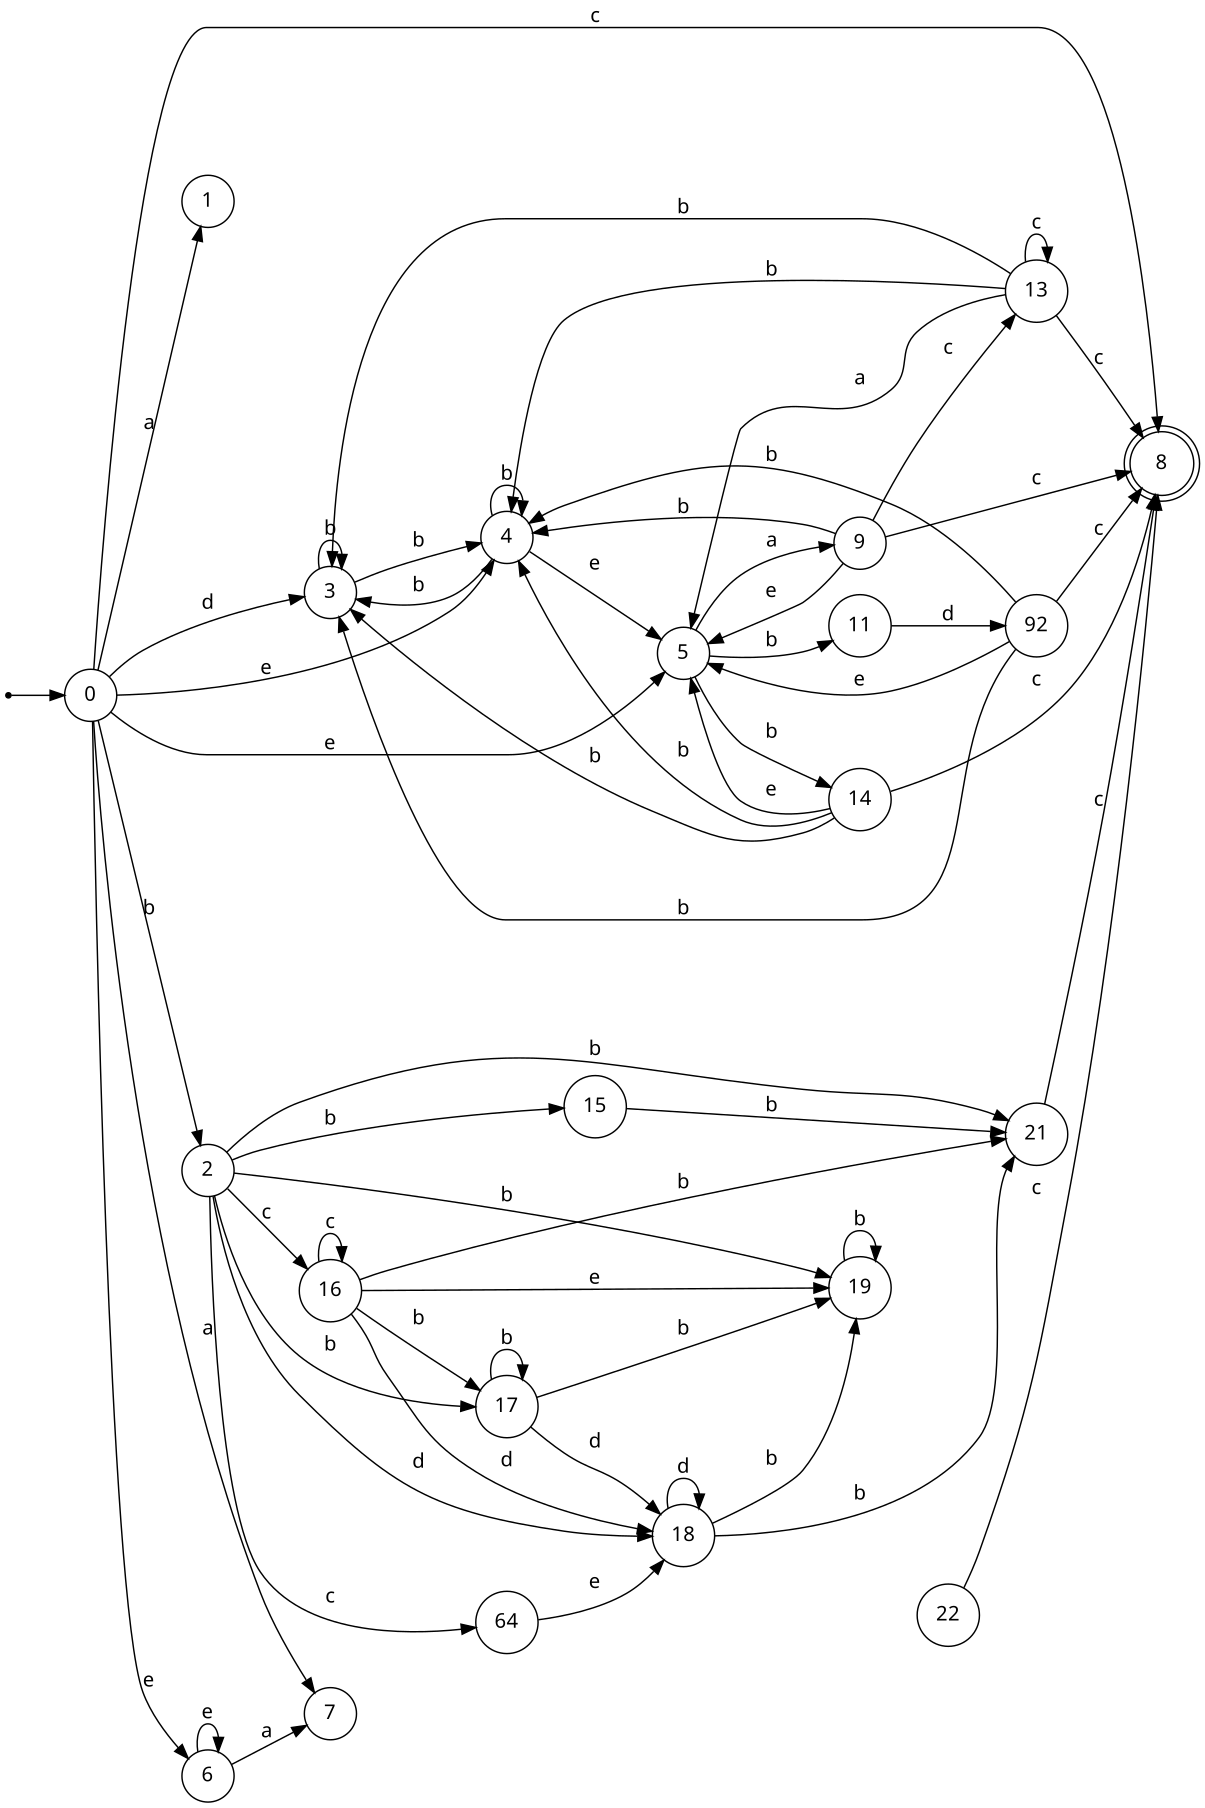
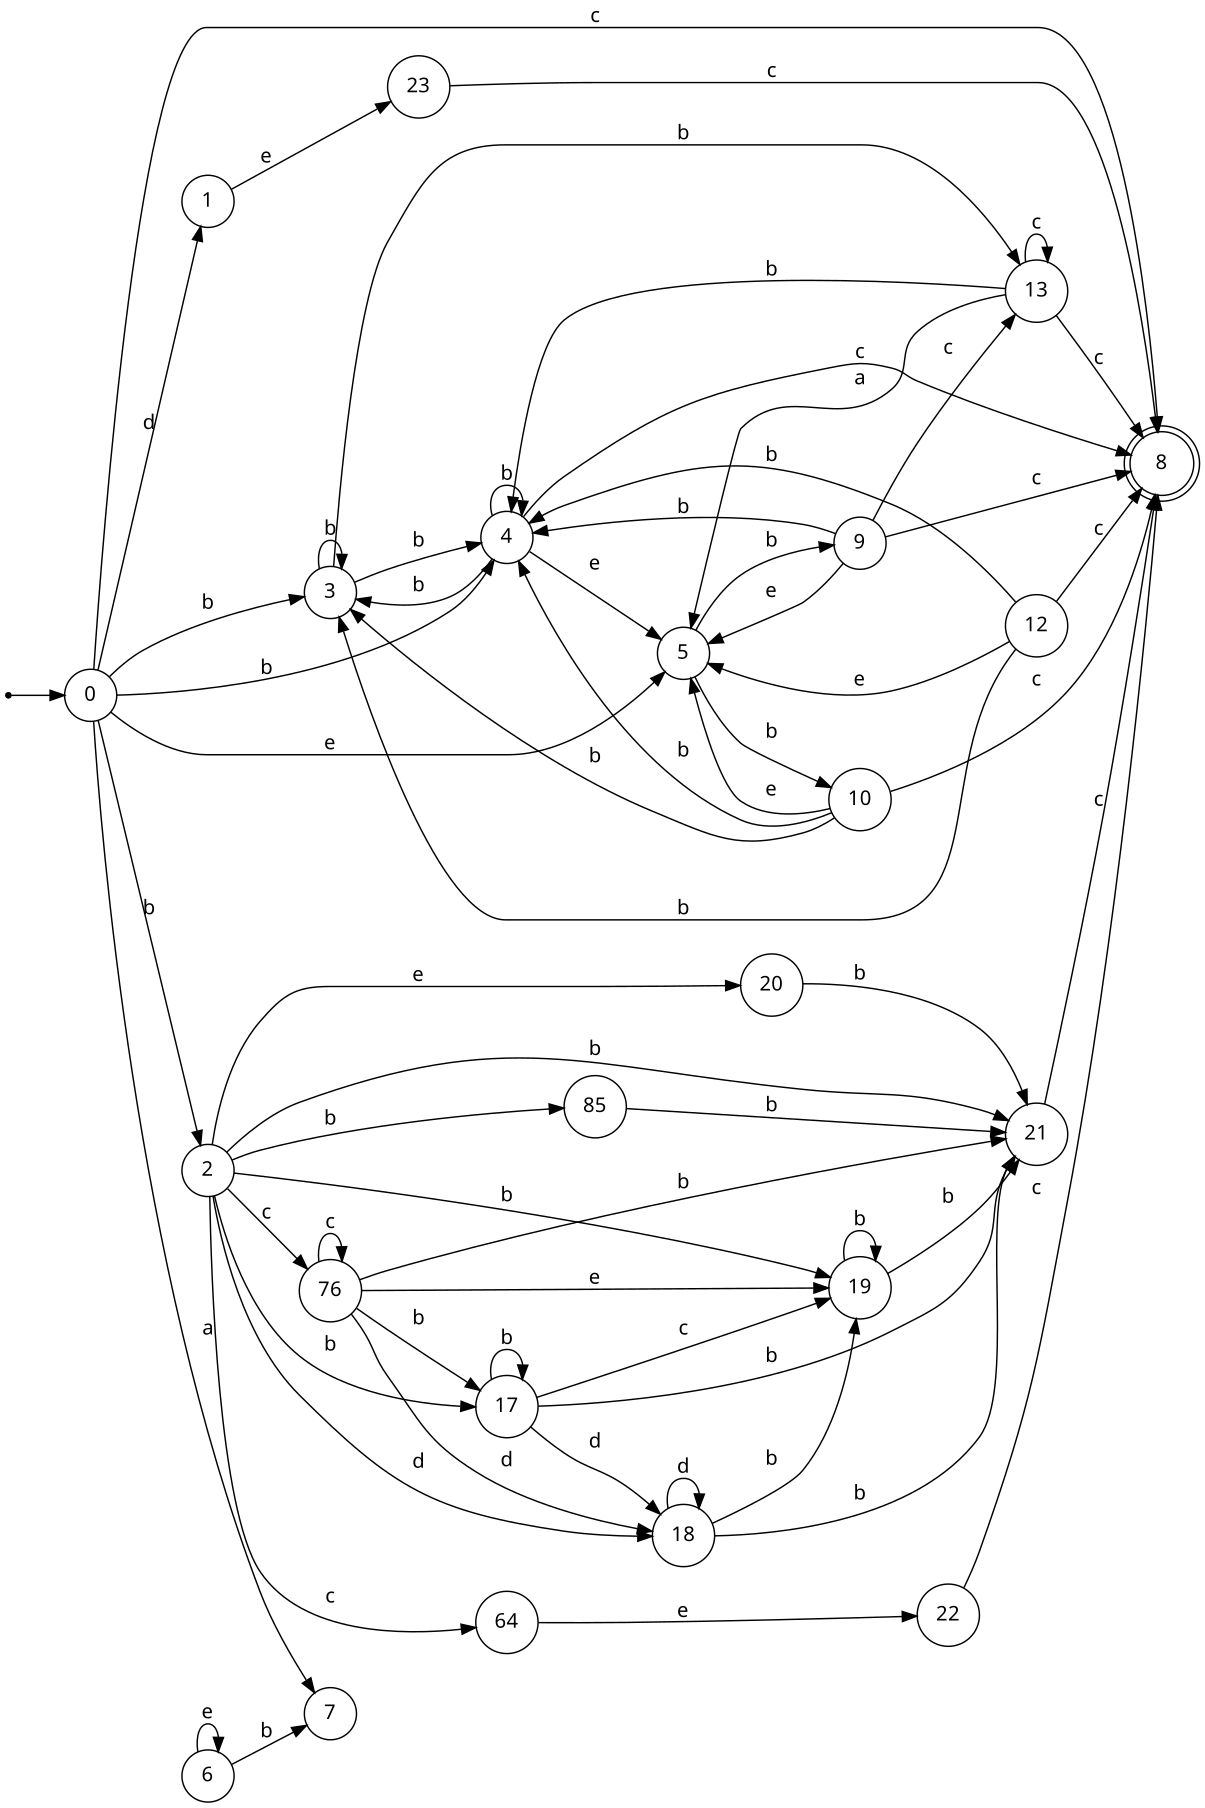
none -> (419, 87)
(559, 219) -> (533, 145)
none -> (808, 372)
(149, 424) -> (149, 424)
(772, 541) -> (772, 541)
(208, 603) -> (208, 603)
(860, 626) -> none
(1037, 626) -> (1037, 626)
(267, 669) -> (267, 669)
(860, 800) -> (860, 800)
none -> (772, 985)
(595, 1107) -> (595, 1107)
none -> (955, 1229)
(106, 1241) -> none
(330, 1291) -> (330, 1291)
(684, 1329) -> (684, 1329)
none -> (821, 1360)
(600, 1605) -> (720, 1621)
(267, 1732) -> (267, 1732)
